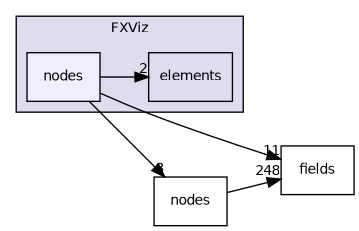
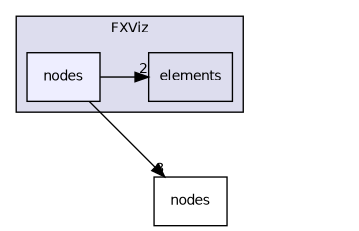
(318, 170) -> none
